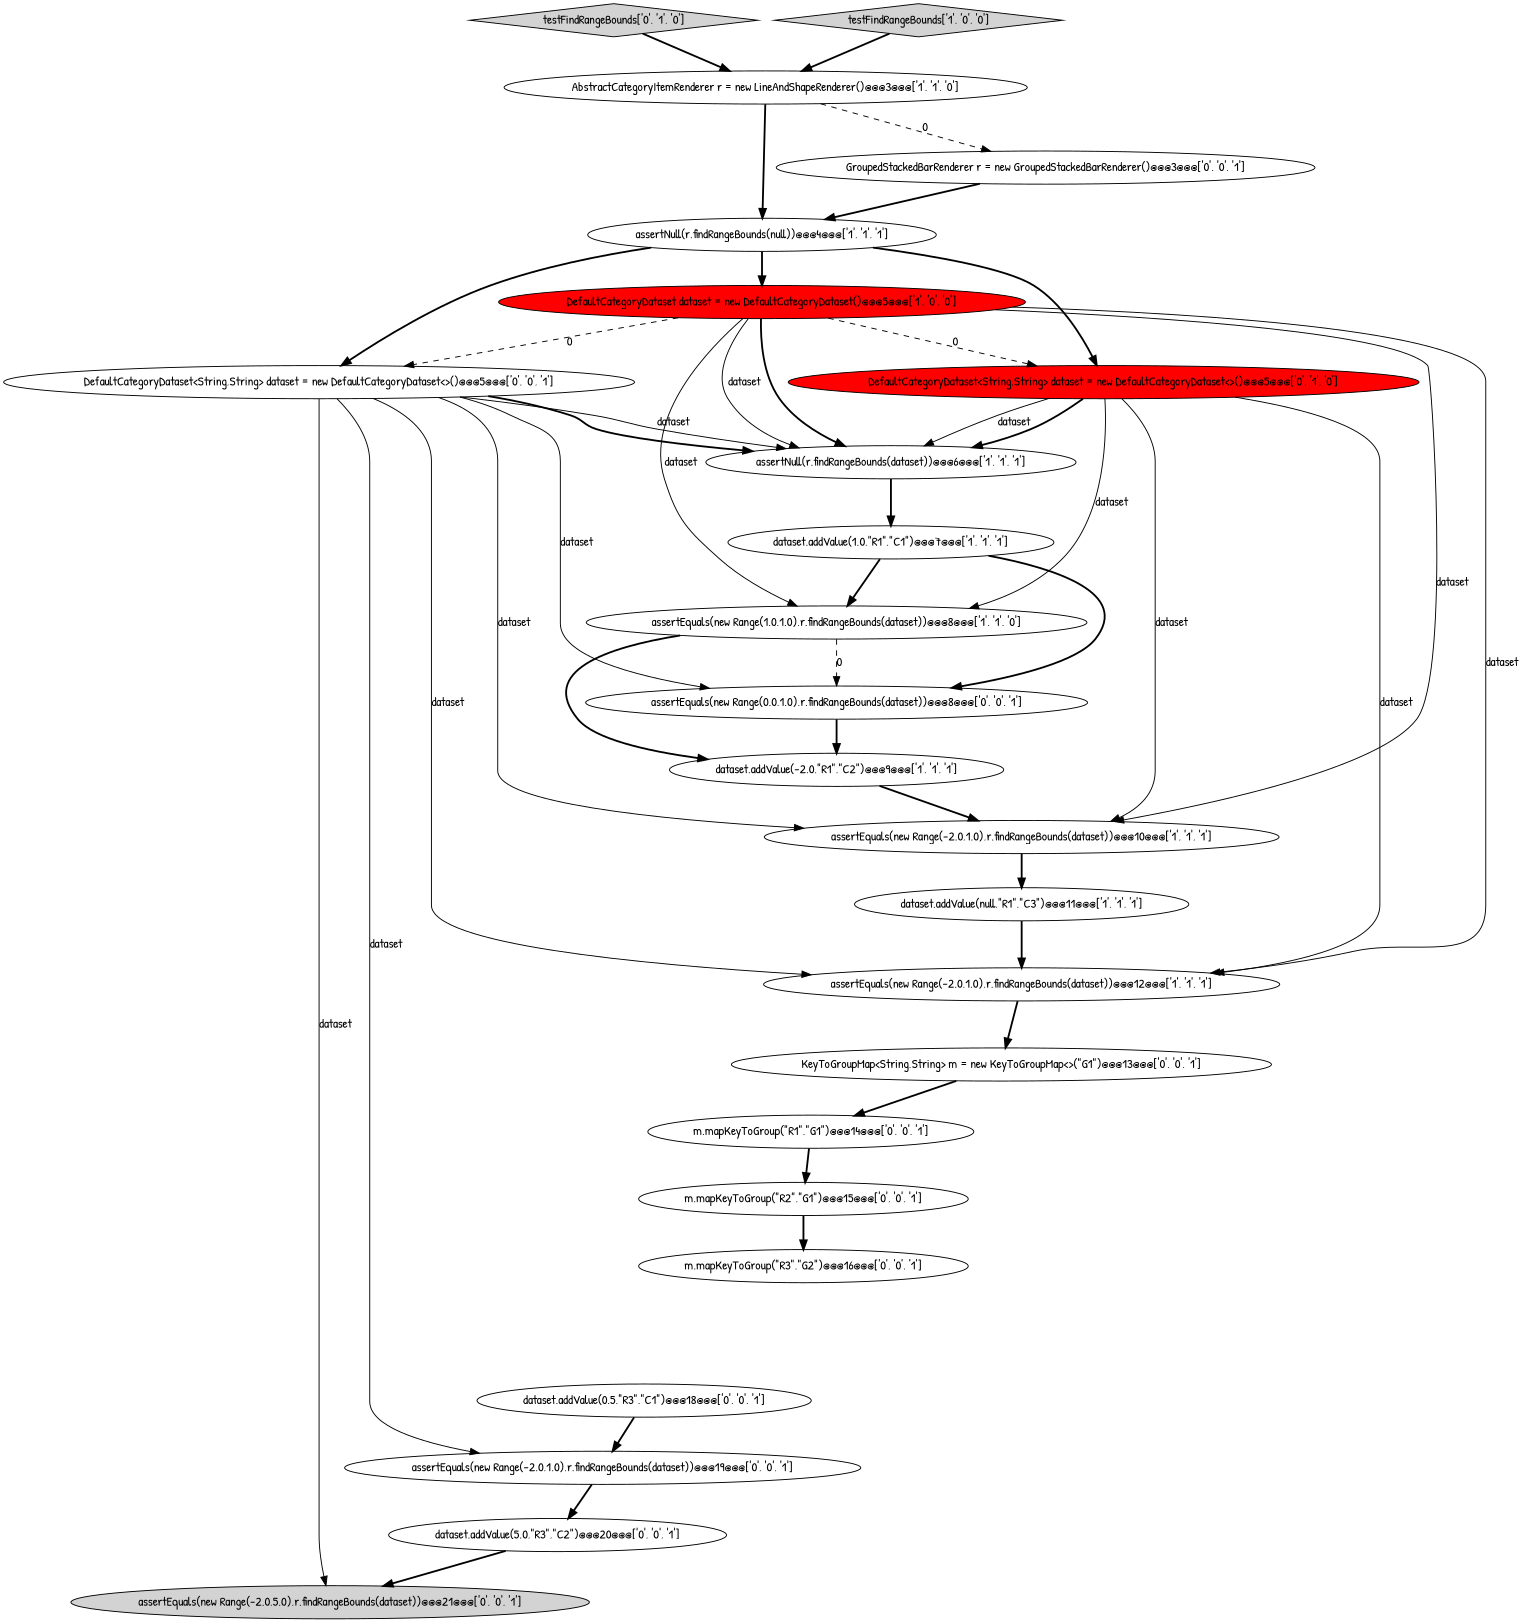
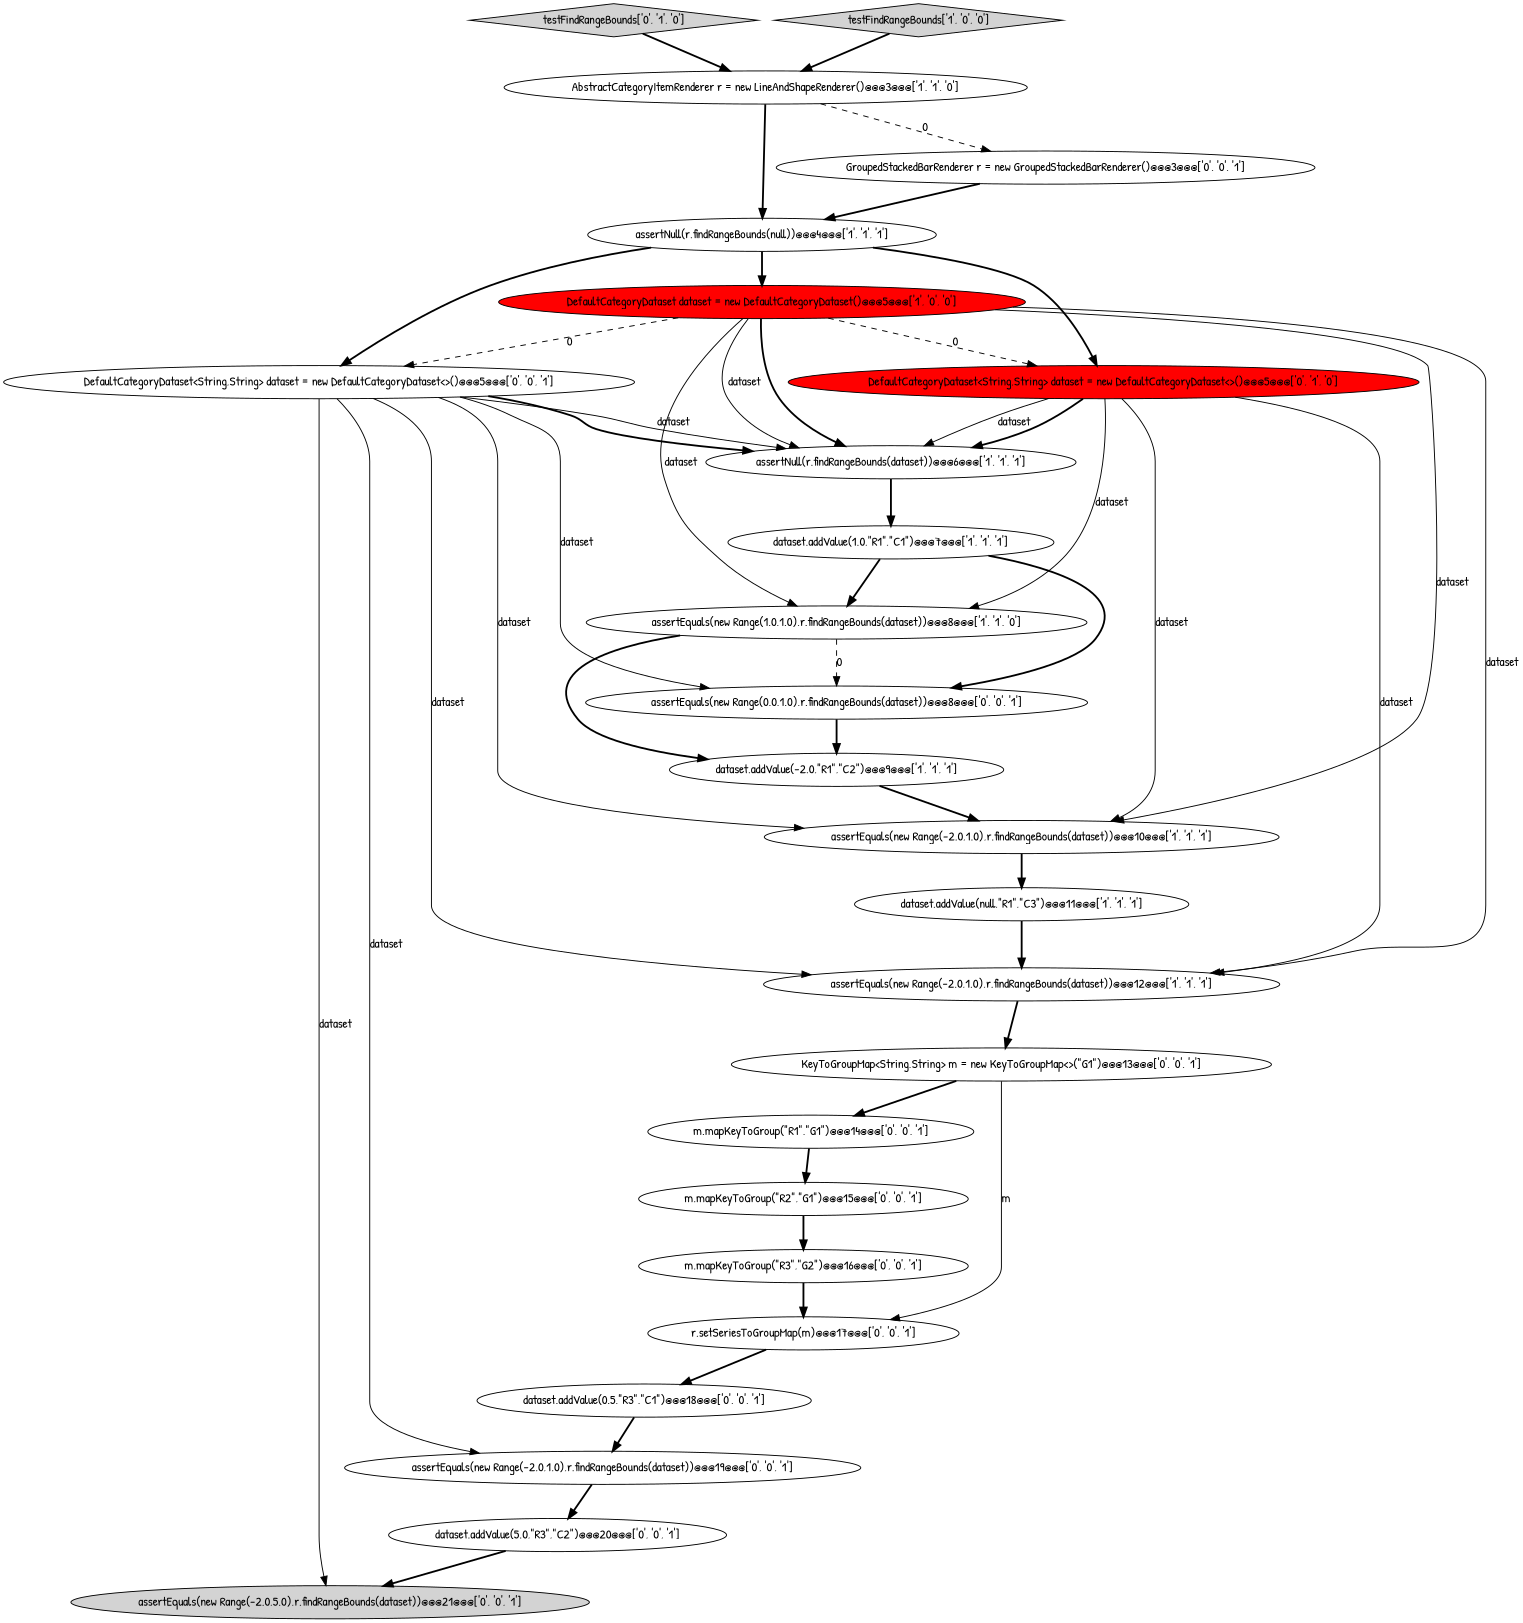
none -> (803, 1333)
